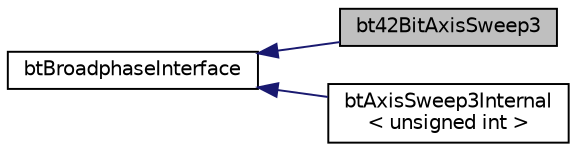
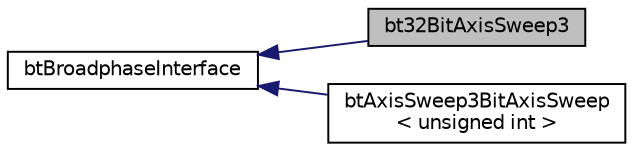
(448, 27) -> (477, 27)
(448, 113) -> (477, 113)
